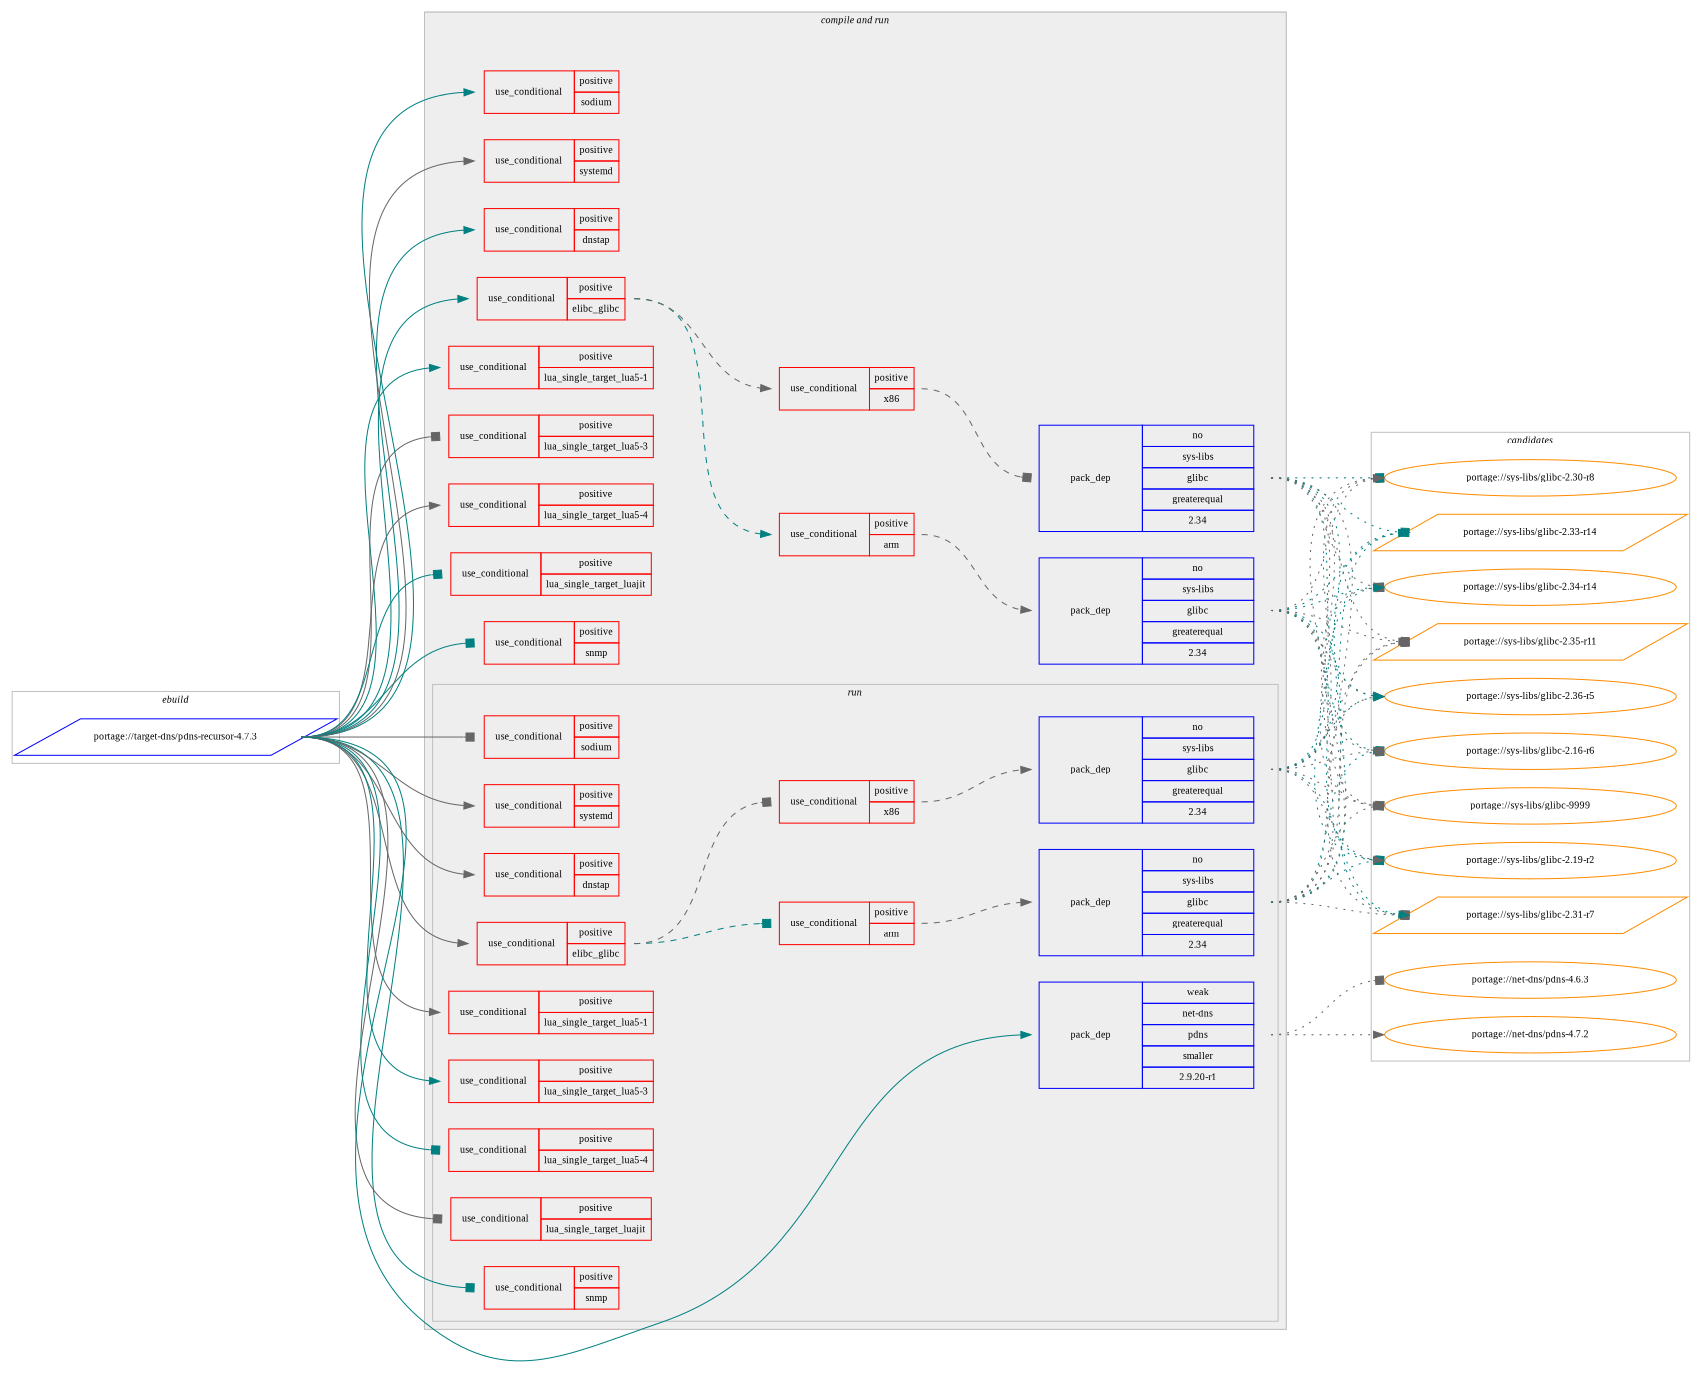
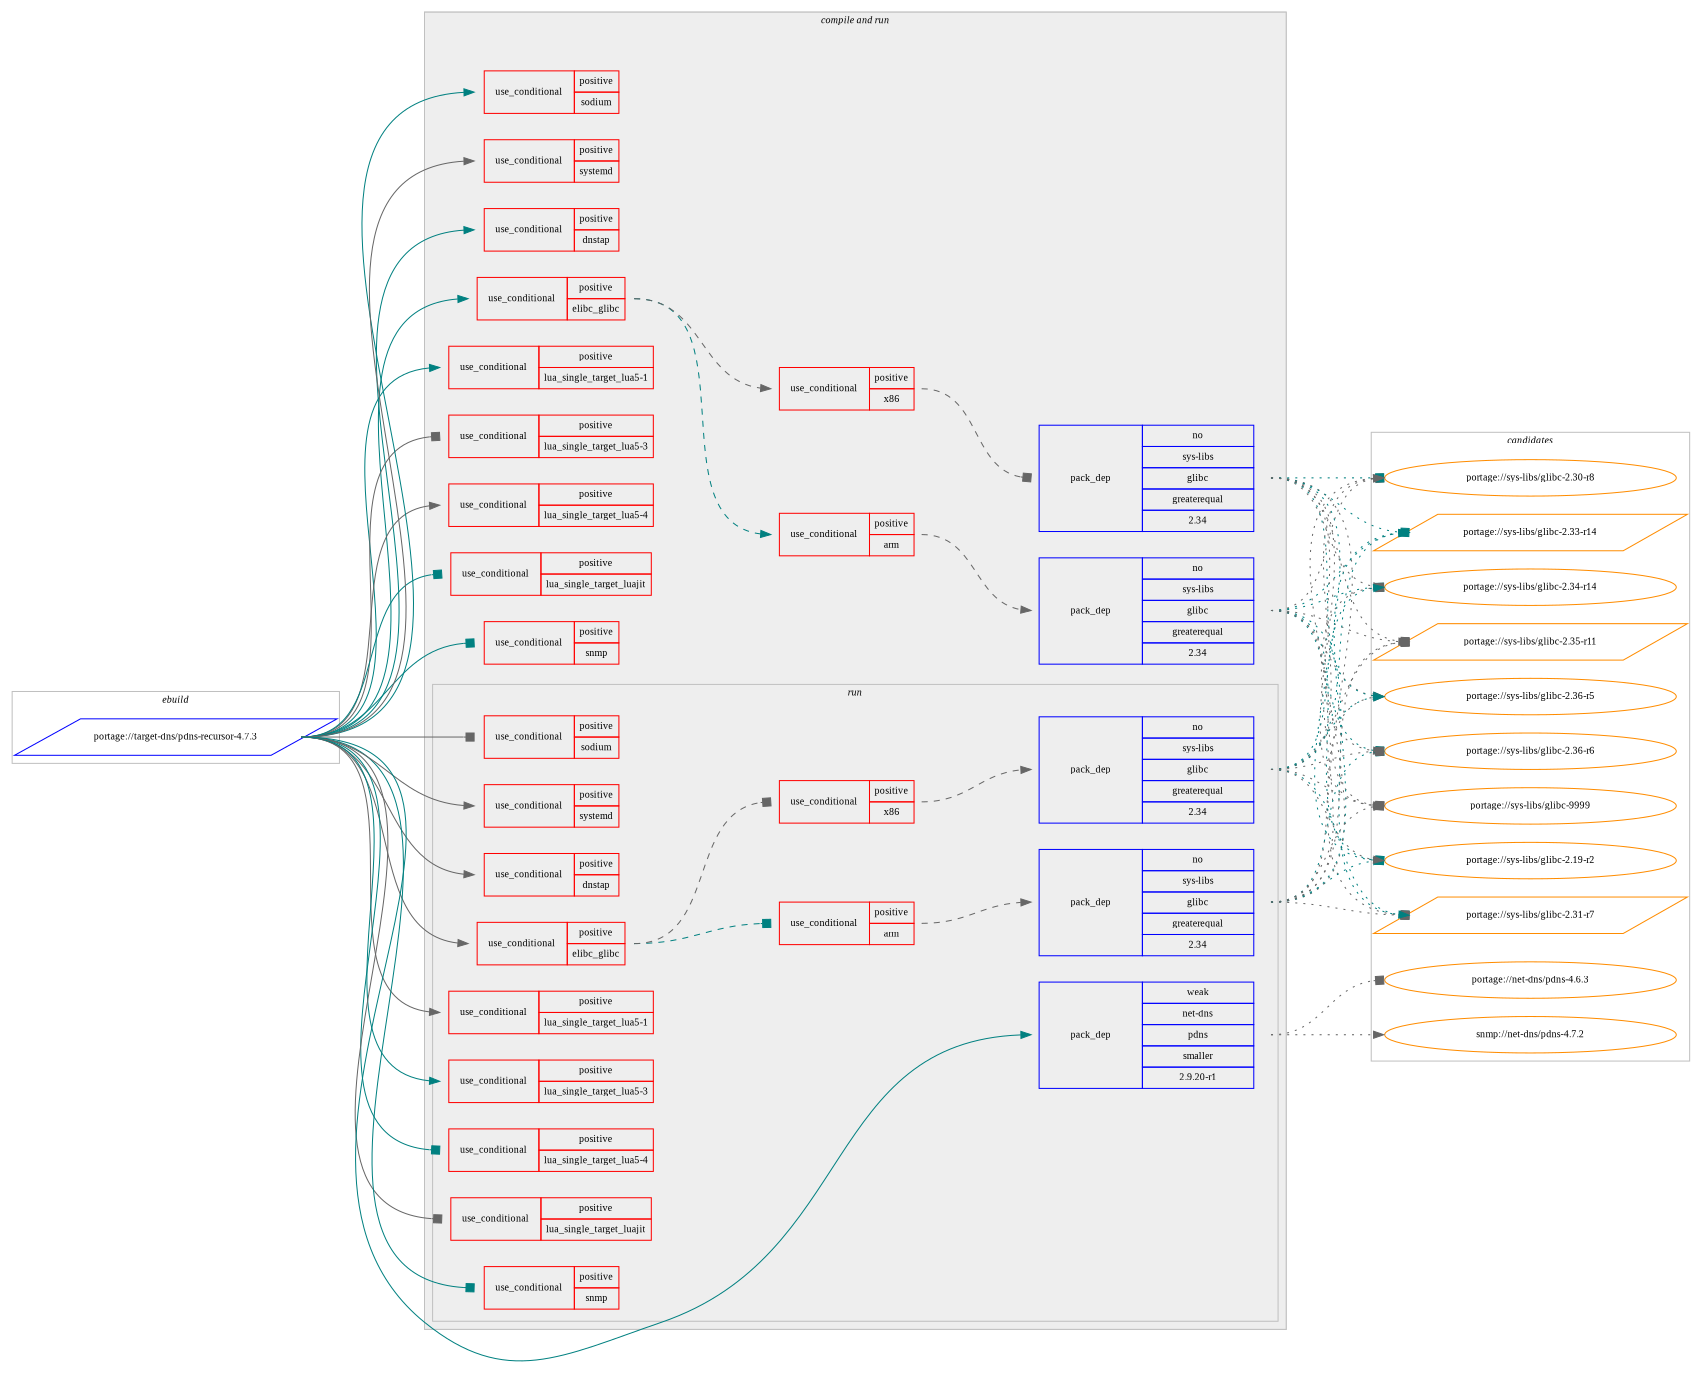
(1530, 751) -> (1530, 751)
(1530, 1035) -> (1530, 1035)
